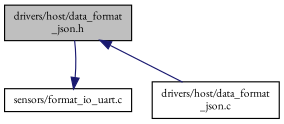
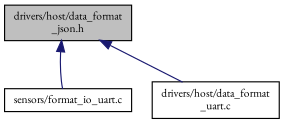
(76, 59) -> (61, 71)
(216, 100) -> (216, 100)
